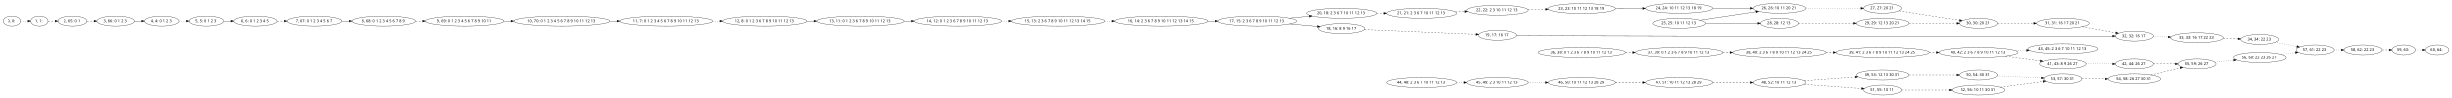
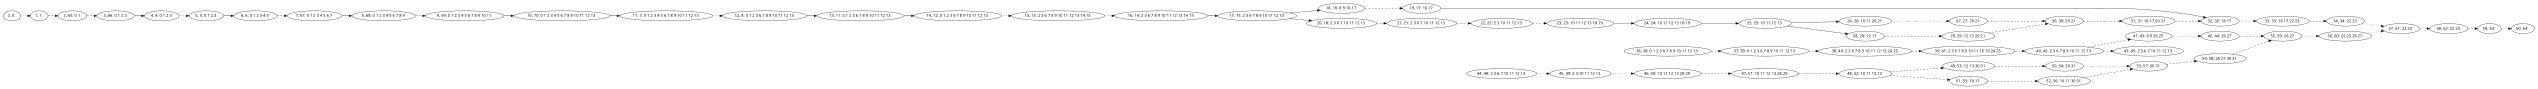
(1732, 8) -> (1719, 23)
